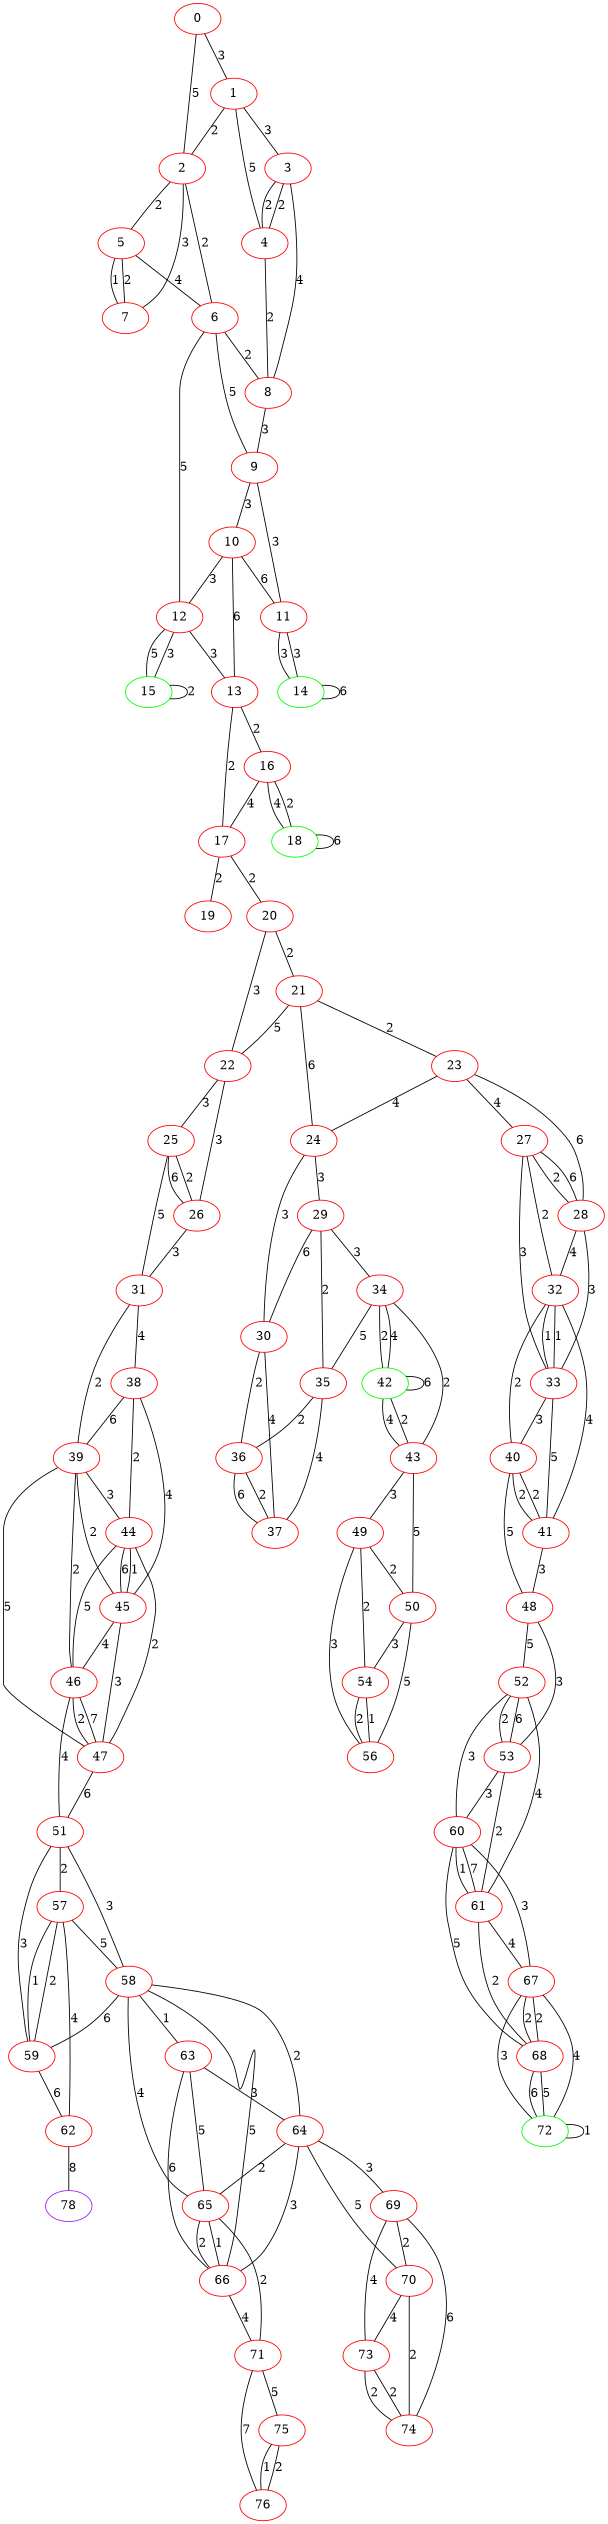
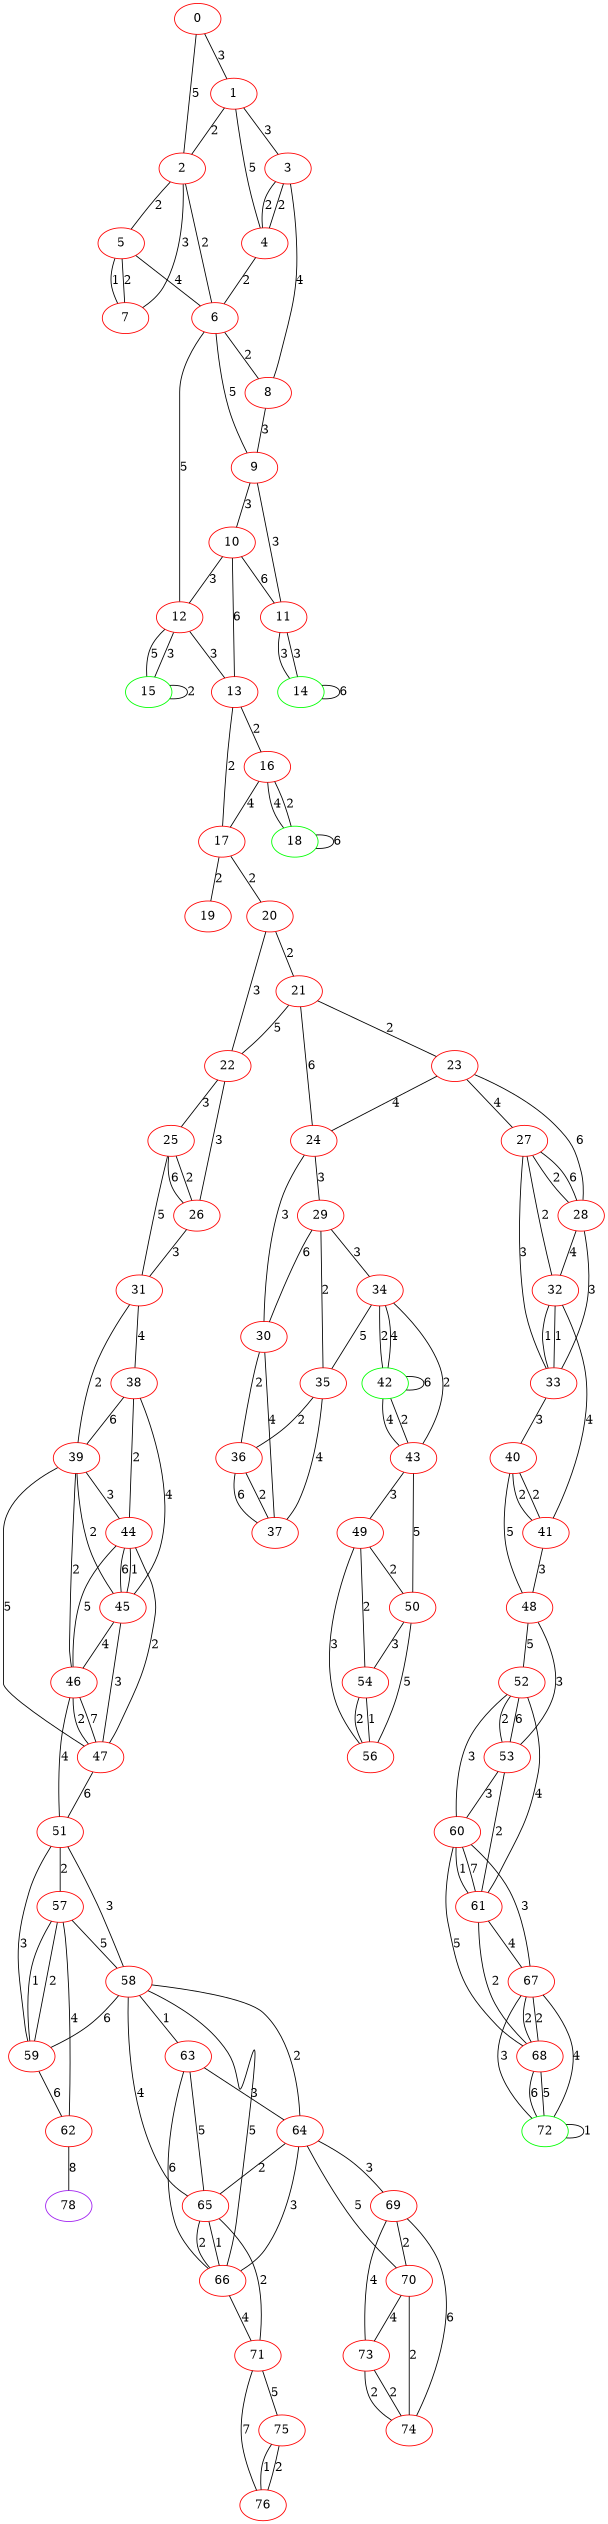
(267, 318) -> (240, 281)
(514, 1370) -> none
(550, 1458) -> none
